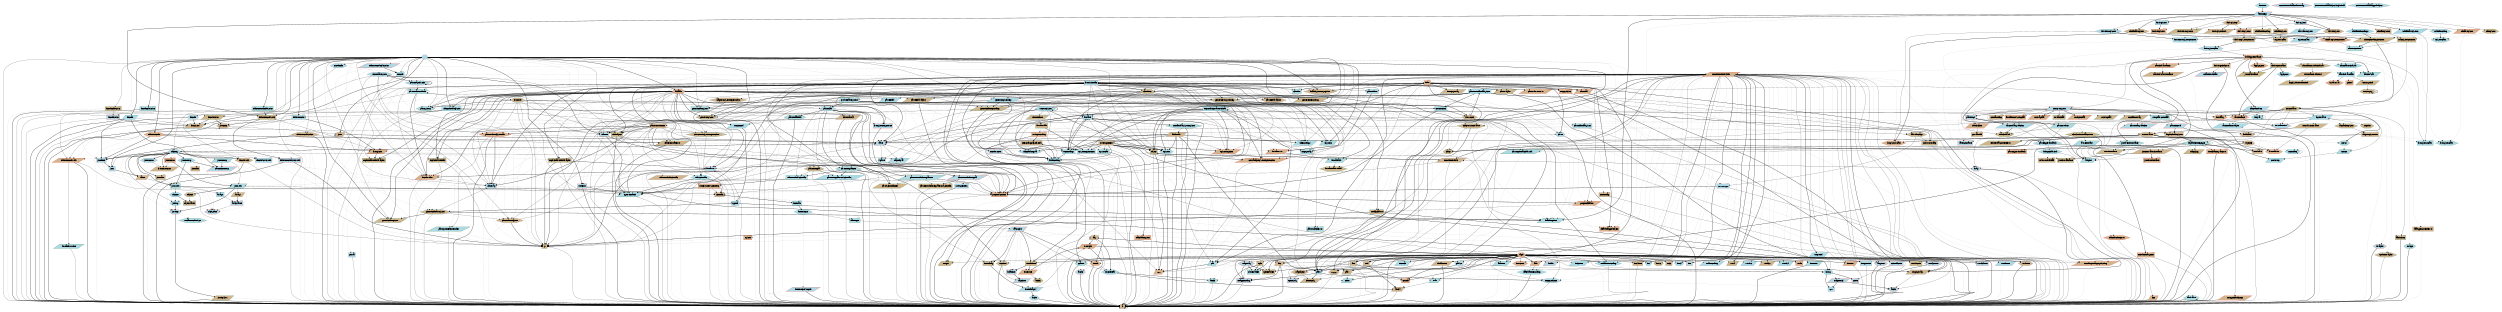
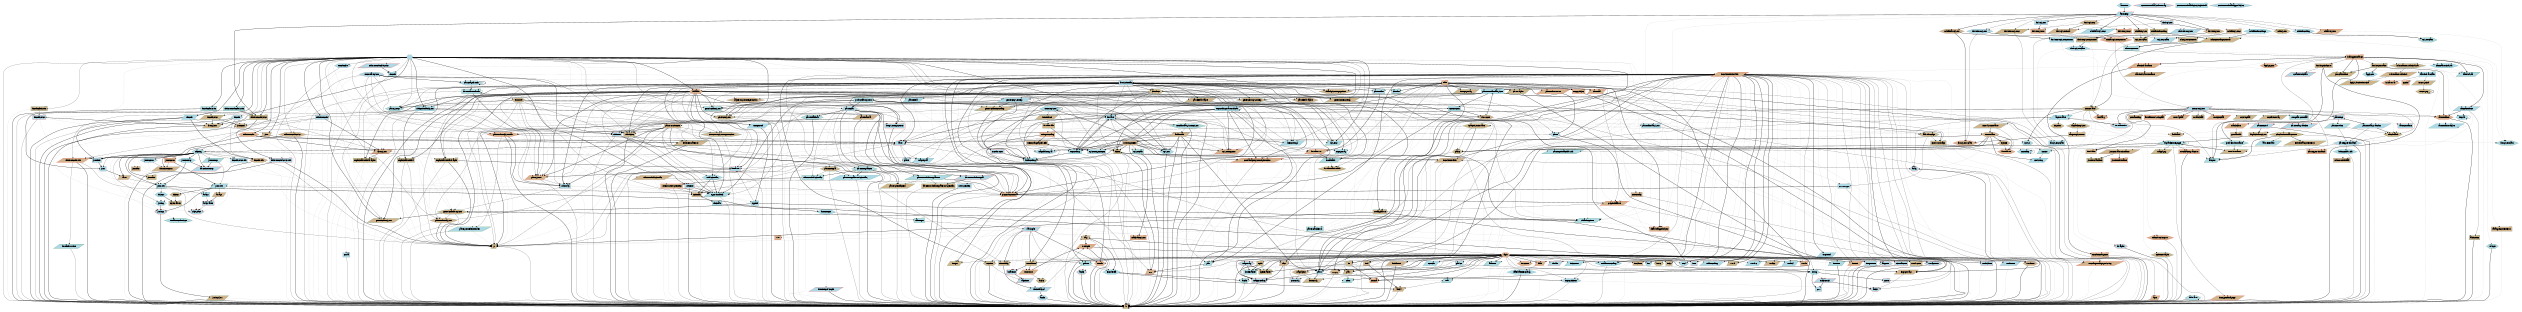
(1824, 17) -> (1763, 17)
(1986, 138) -> (2400, 130)
(427, 177) -> (537, 177)
(748, 238) -> (778, 238)
